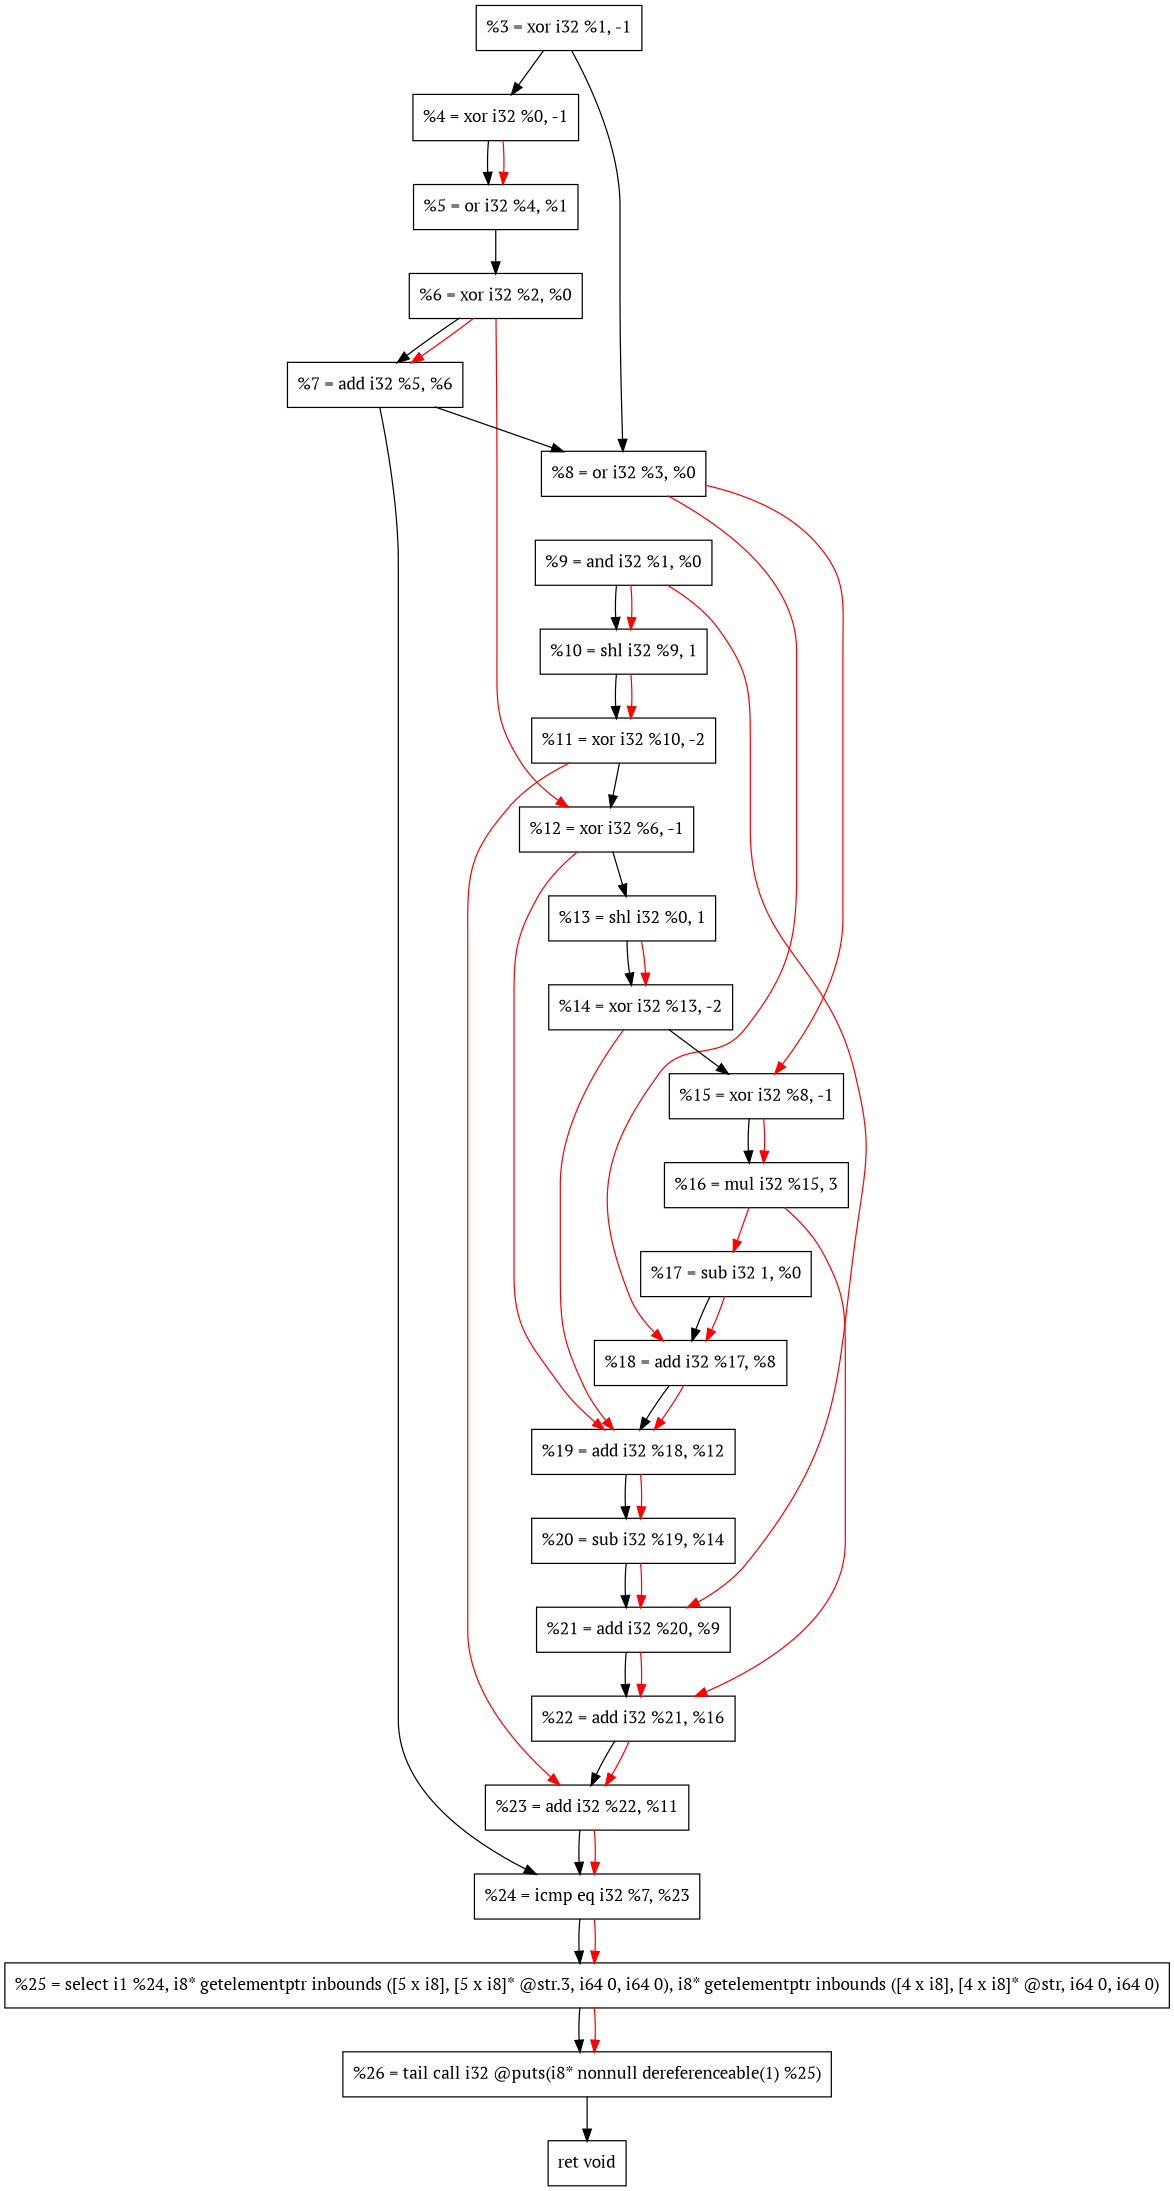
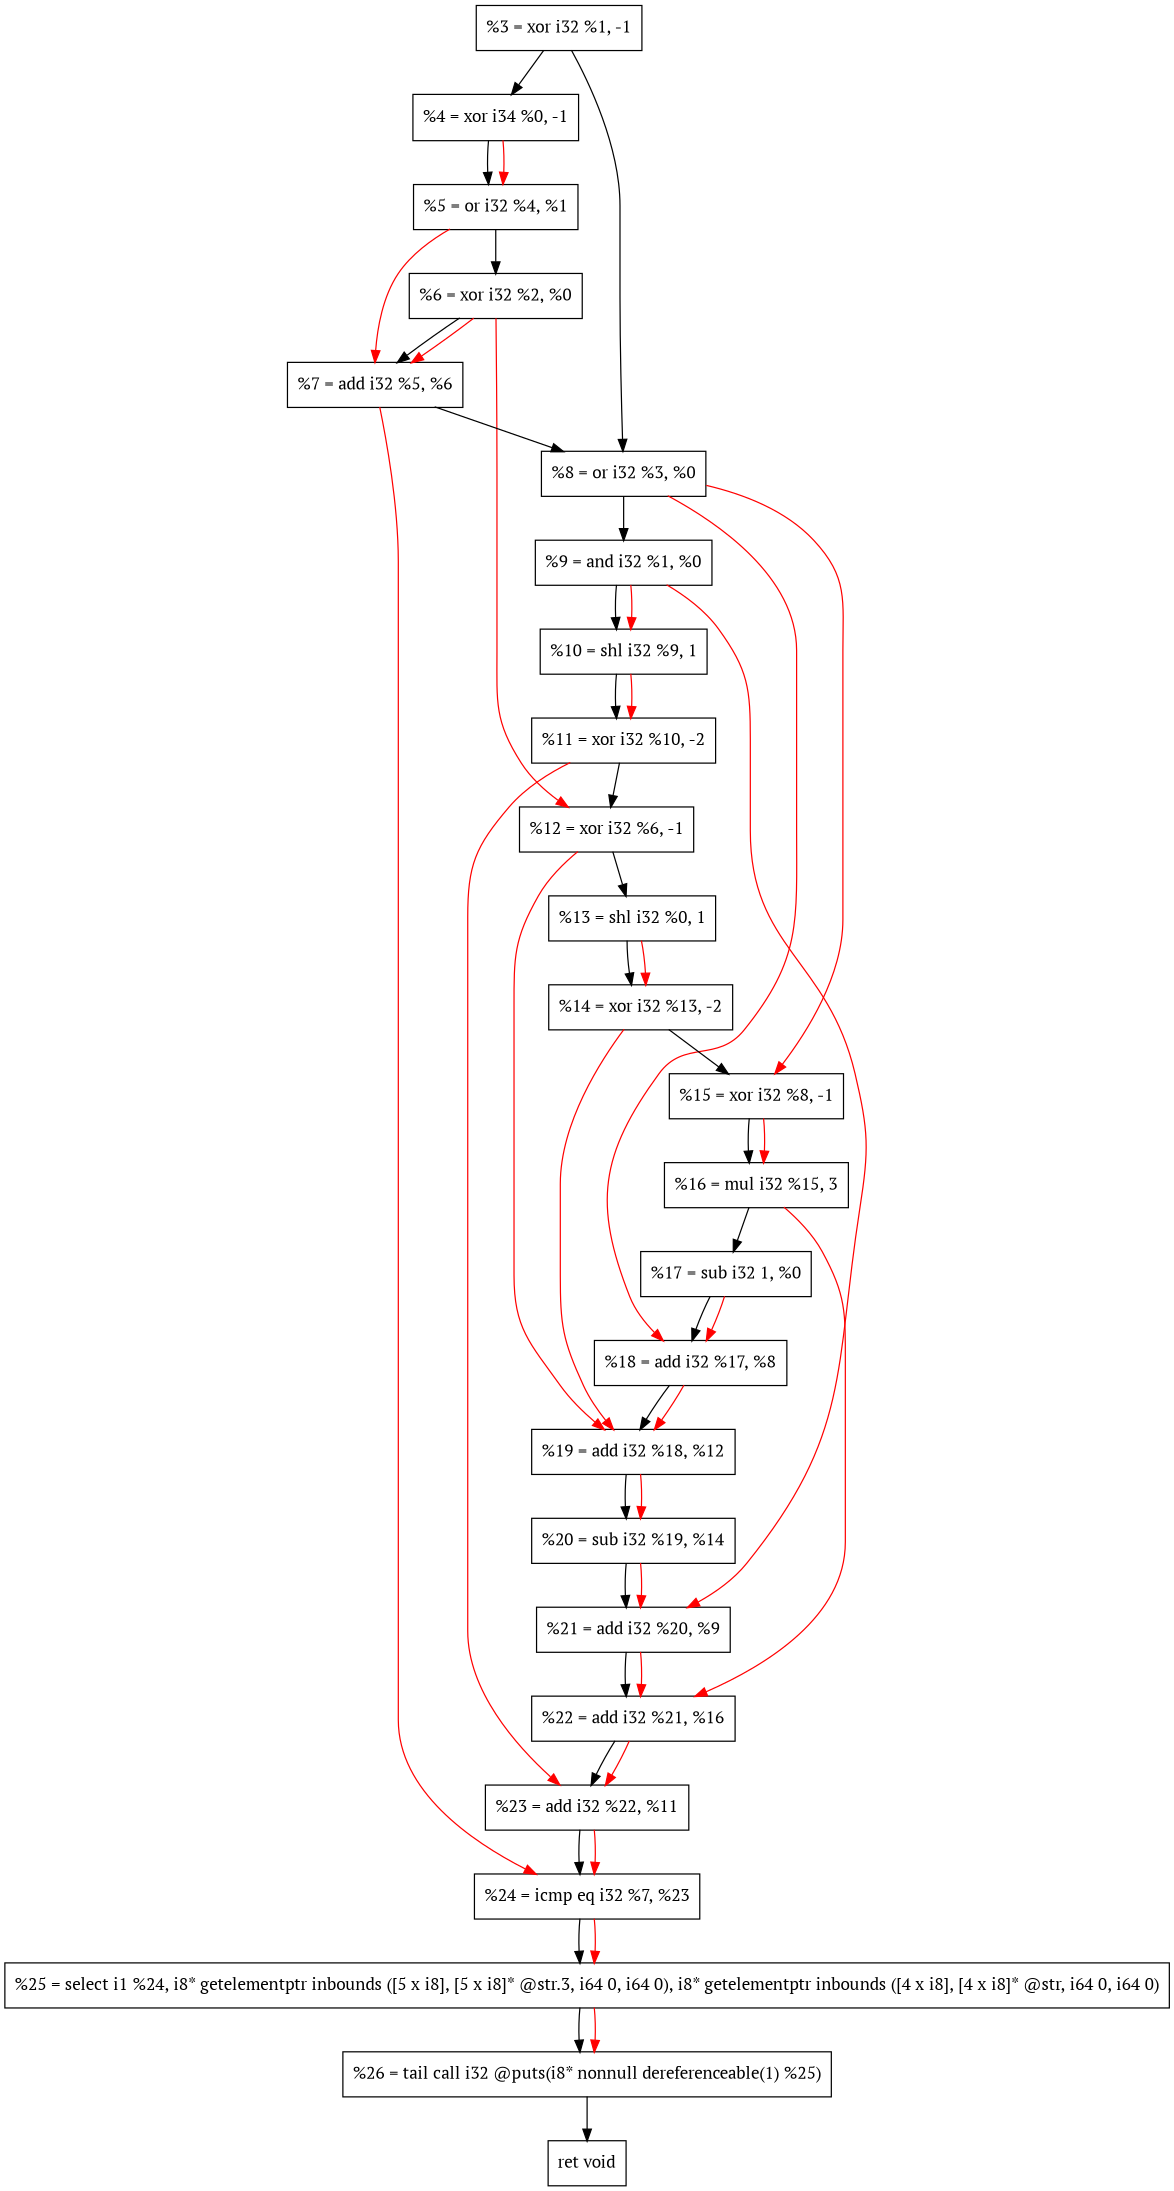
(496, 118) -> (496, 118)
none -> (395, 279)
none -> (624, 512)
(398, 1166) -> (398, 1166)
(743, 1224) -> (743, 1224)
